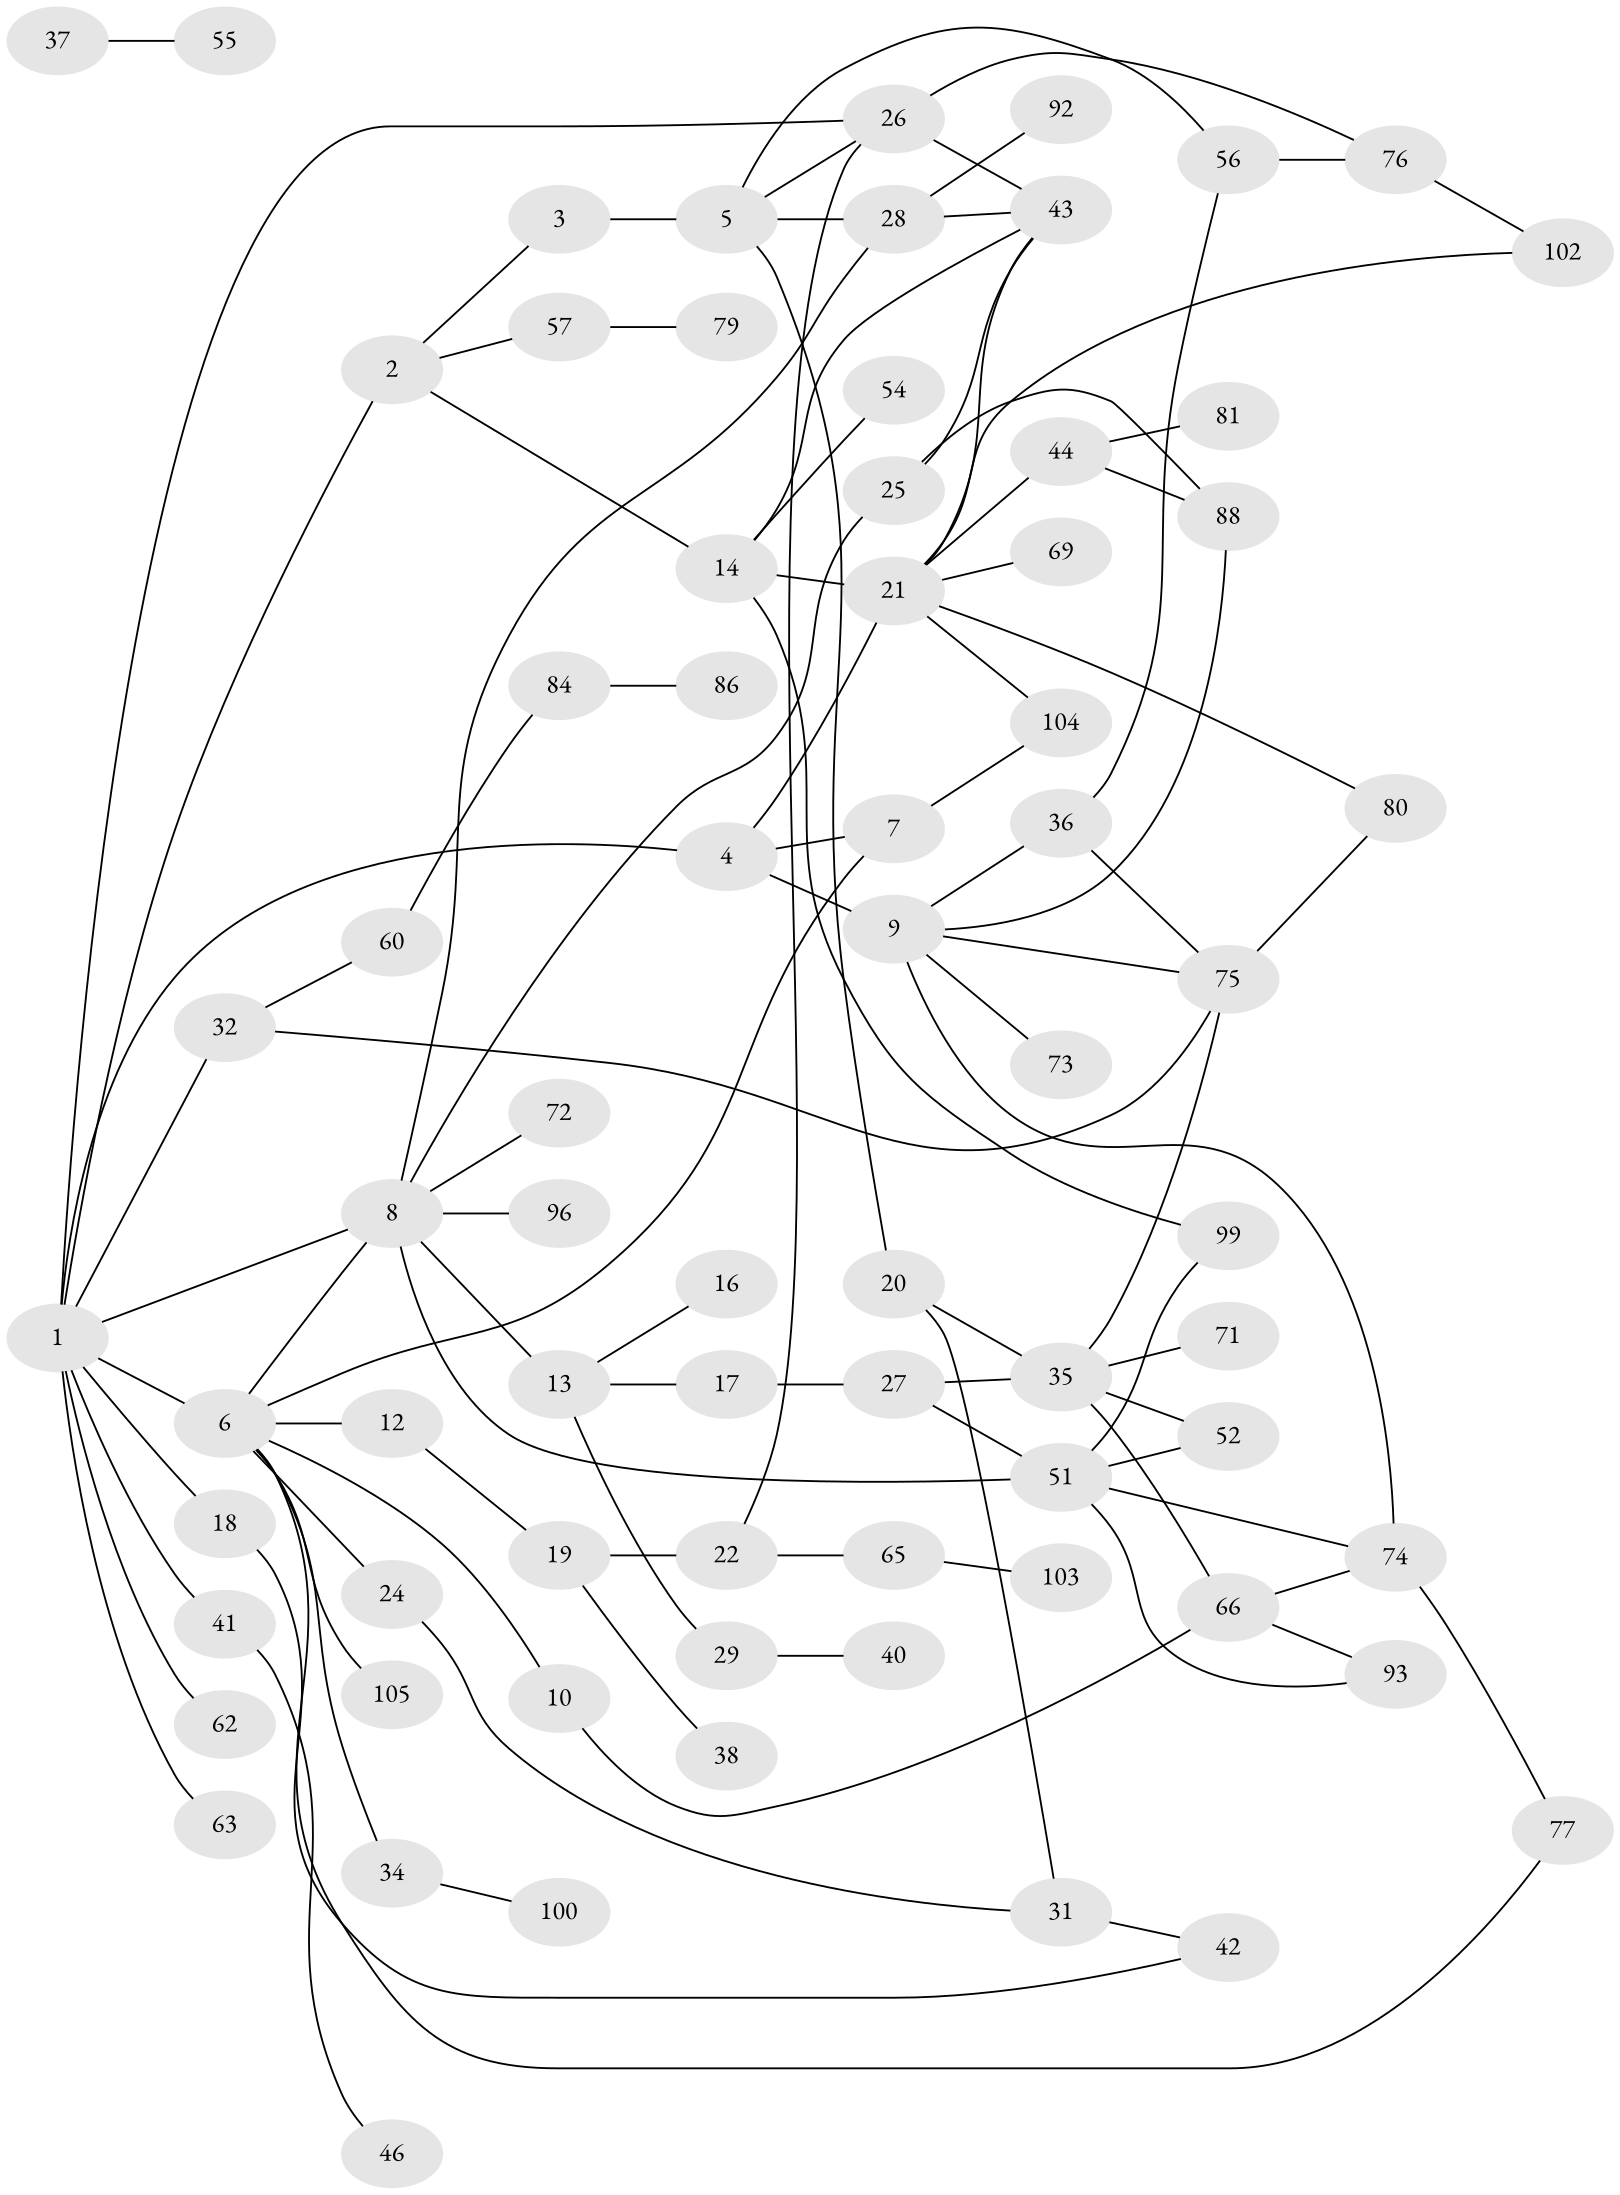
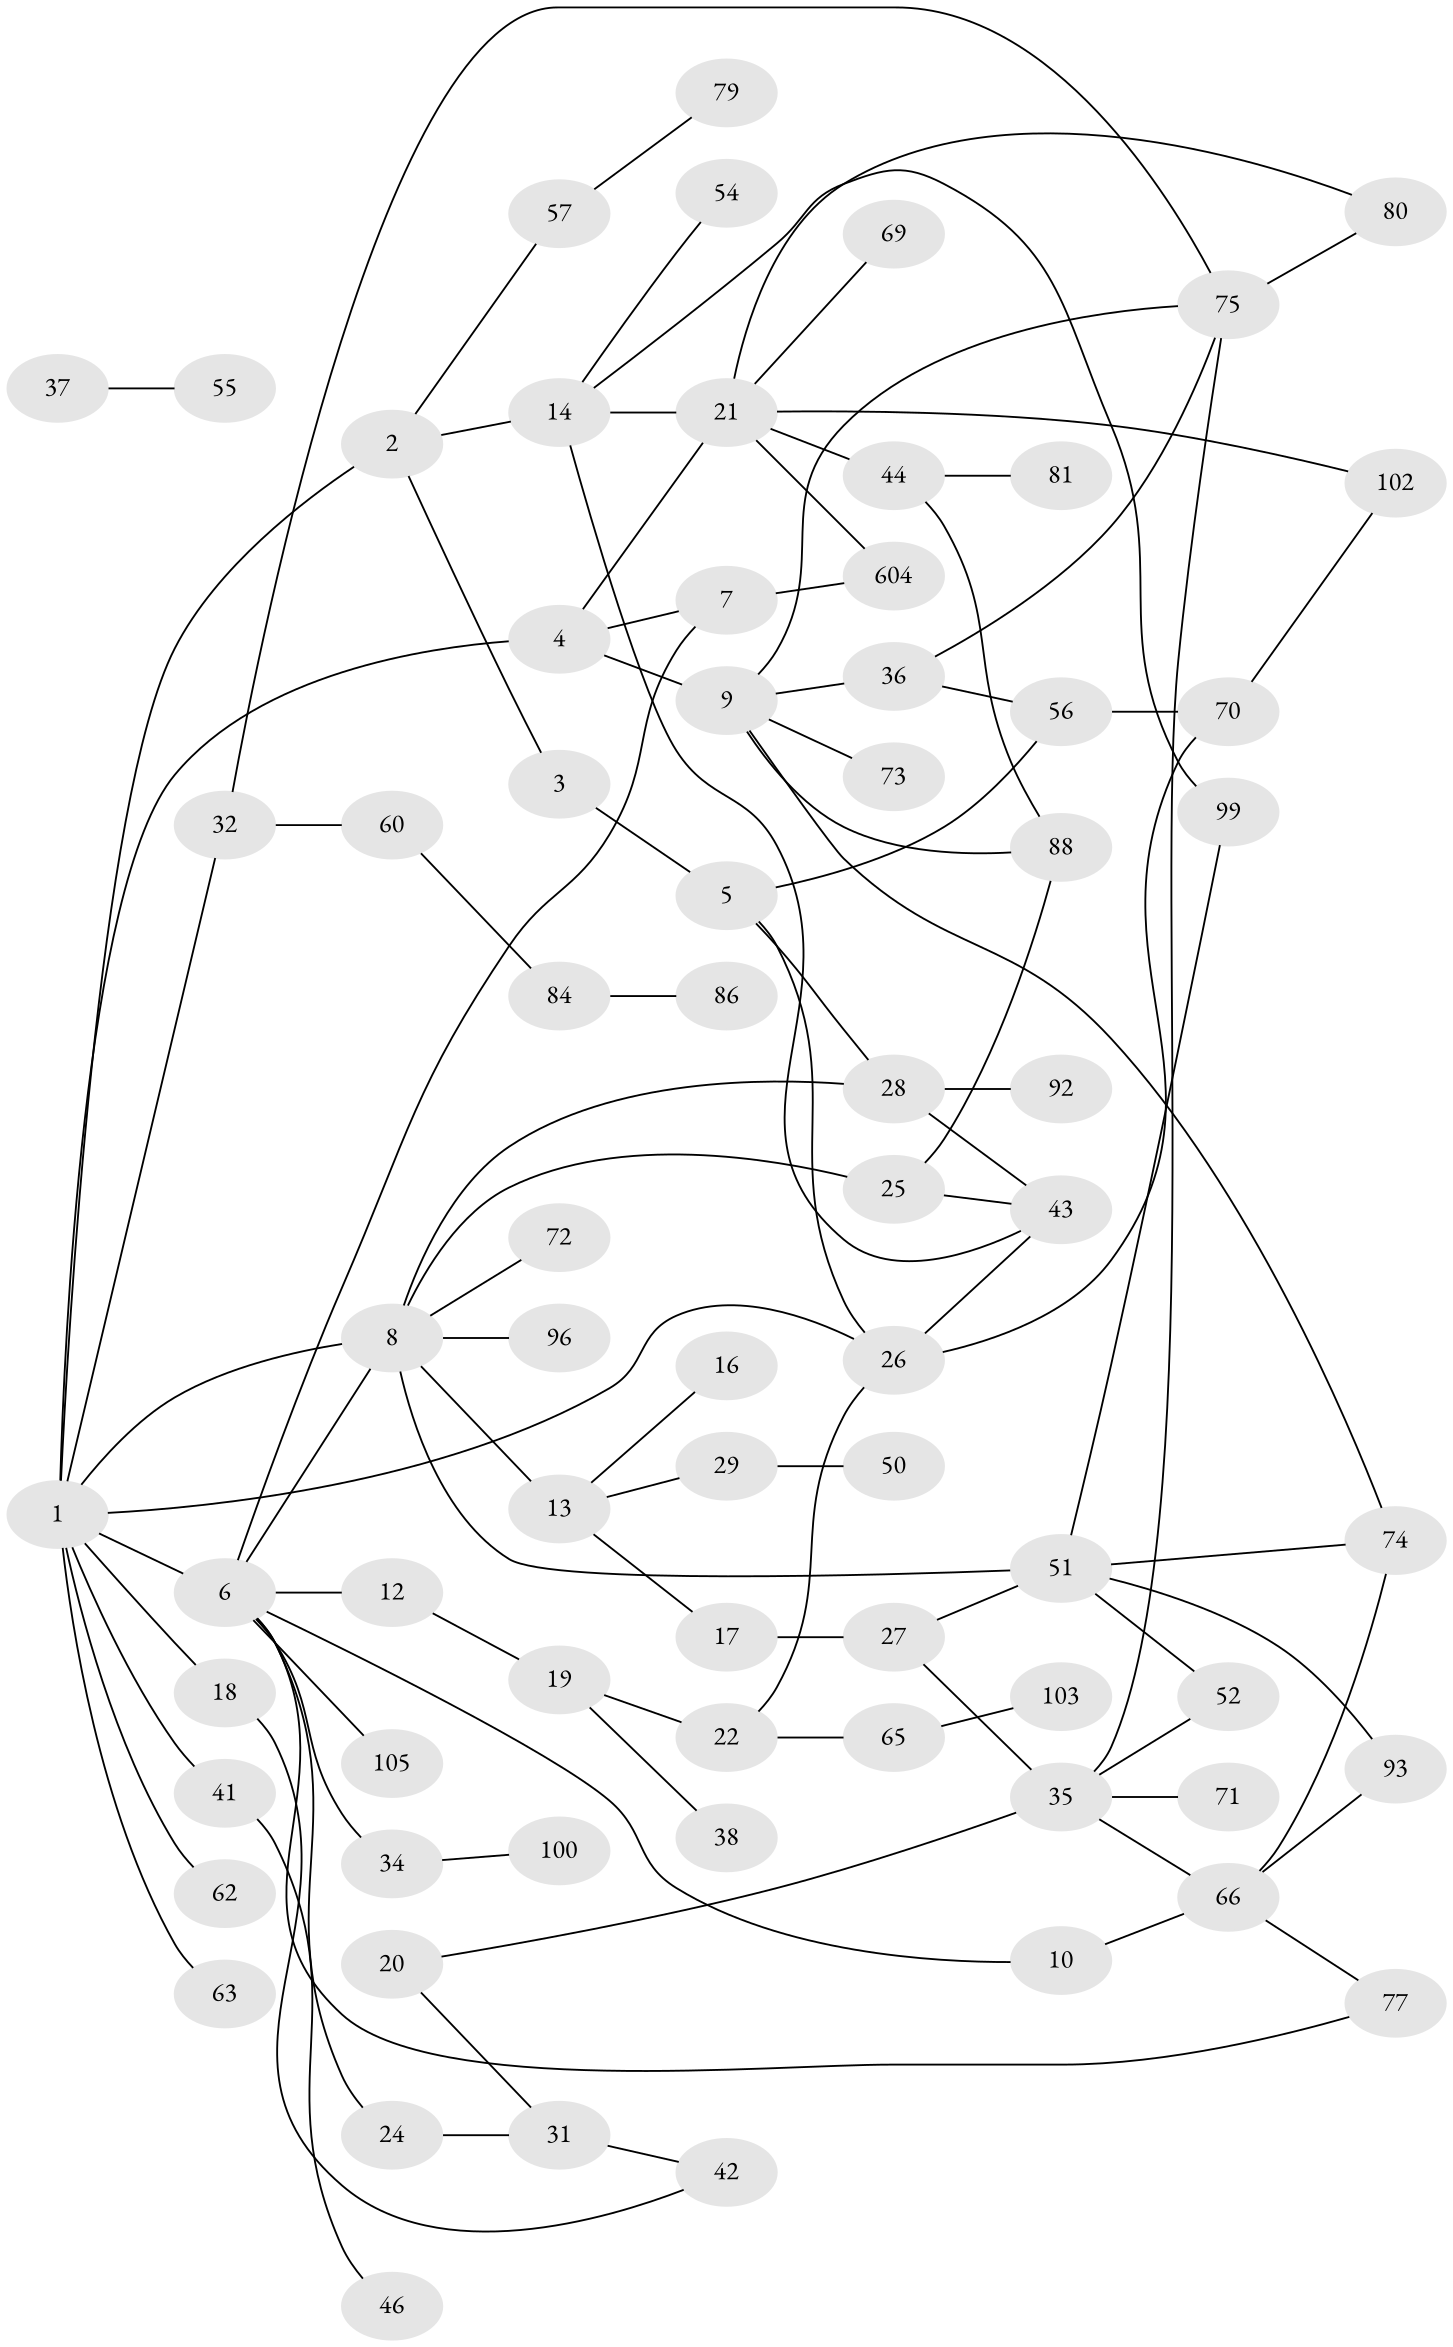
(1396, 160) -> (1228, 712)
(980, 402) -> none
(1061, 723) -> (894, 576)
(835, 743) -> none
(894, 1656) -> (894, 1466)
(1486, 1691) -> (1312, 1950)
